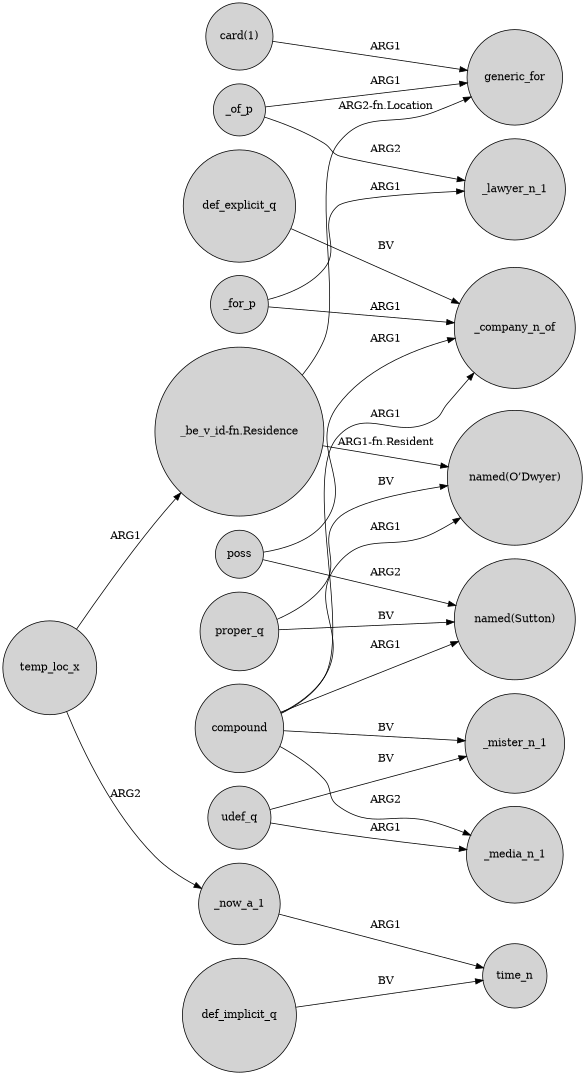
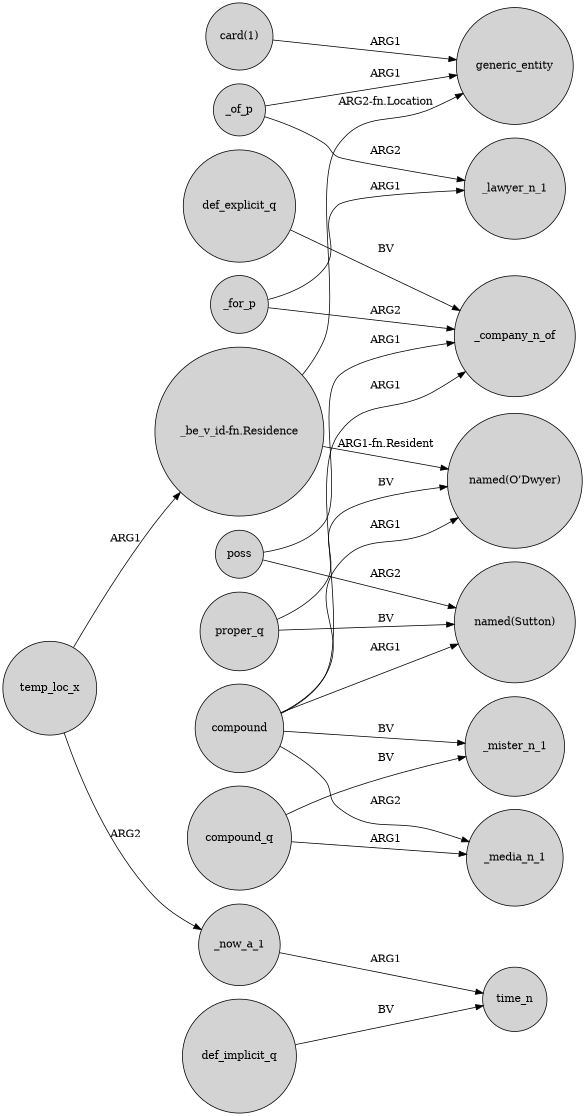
(515, 77) -> (515, 66)
(386, 307) -> (386, 311)
(239, 818) -> (239, 838)
